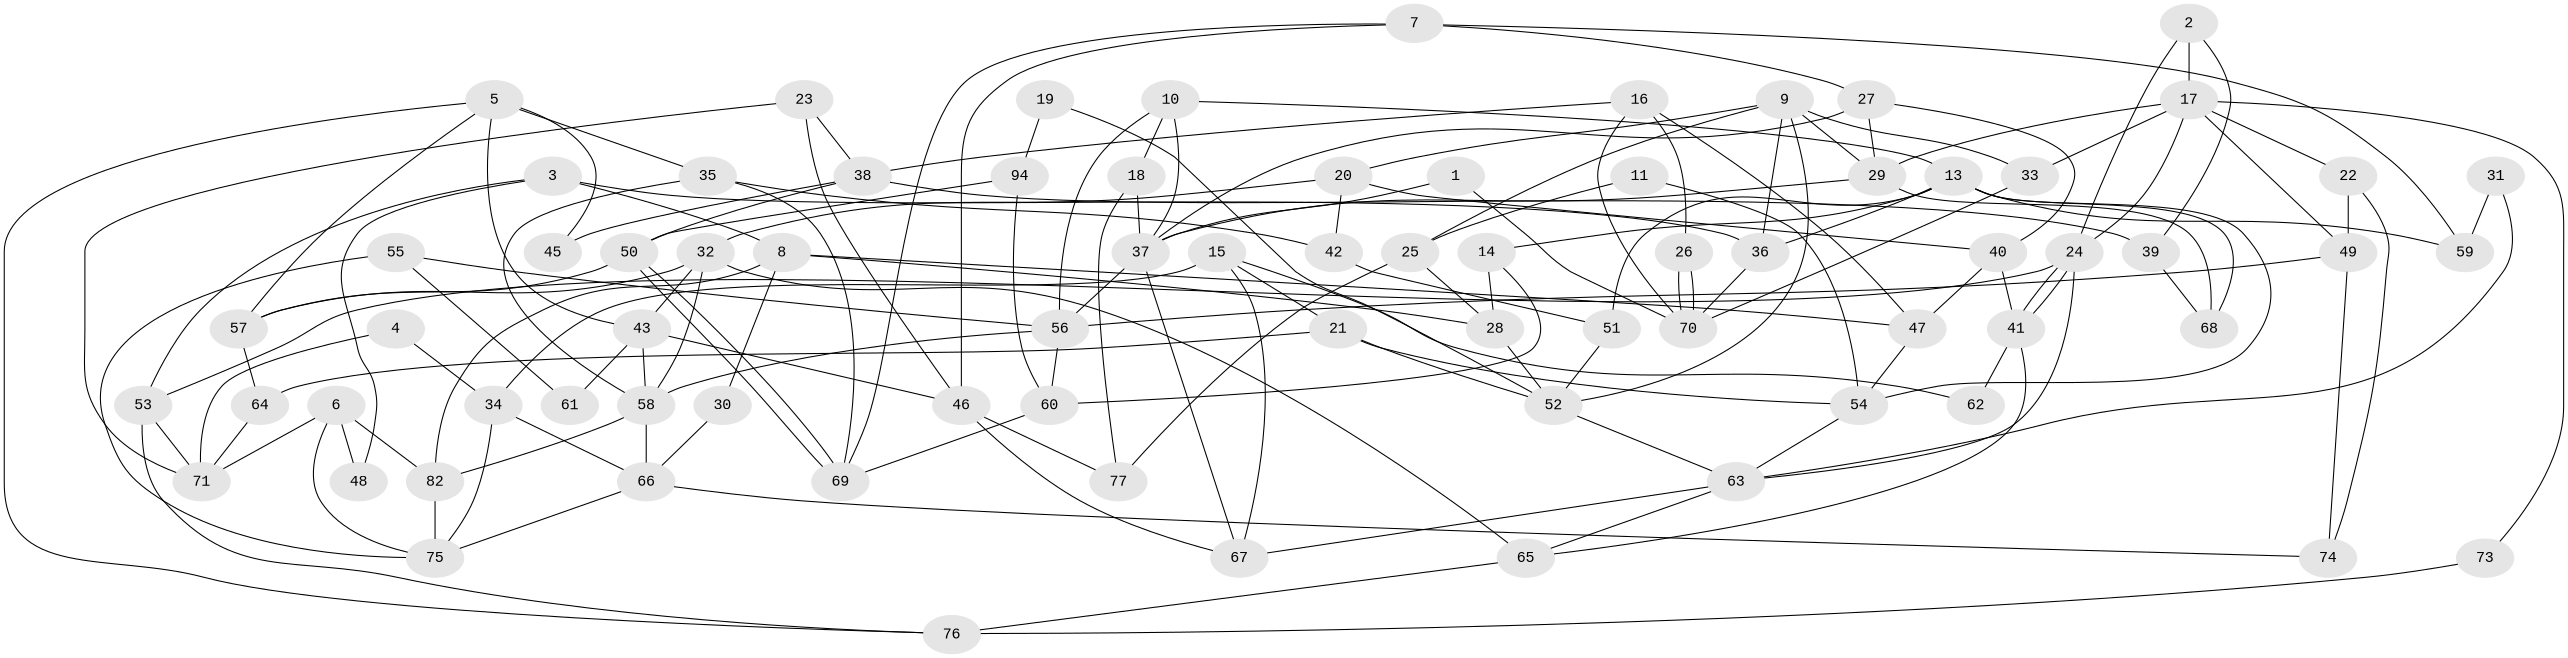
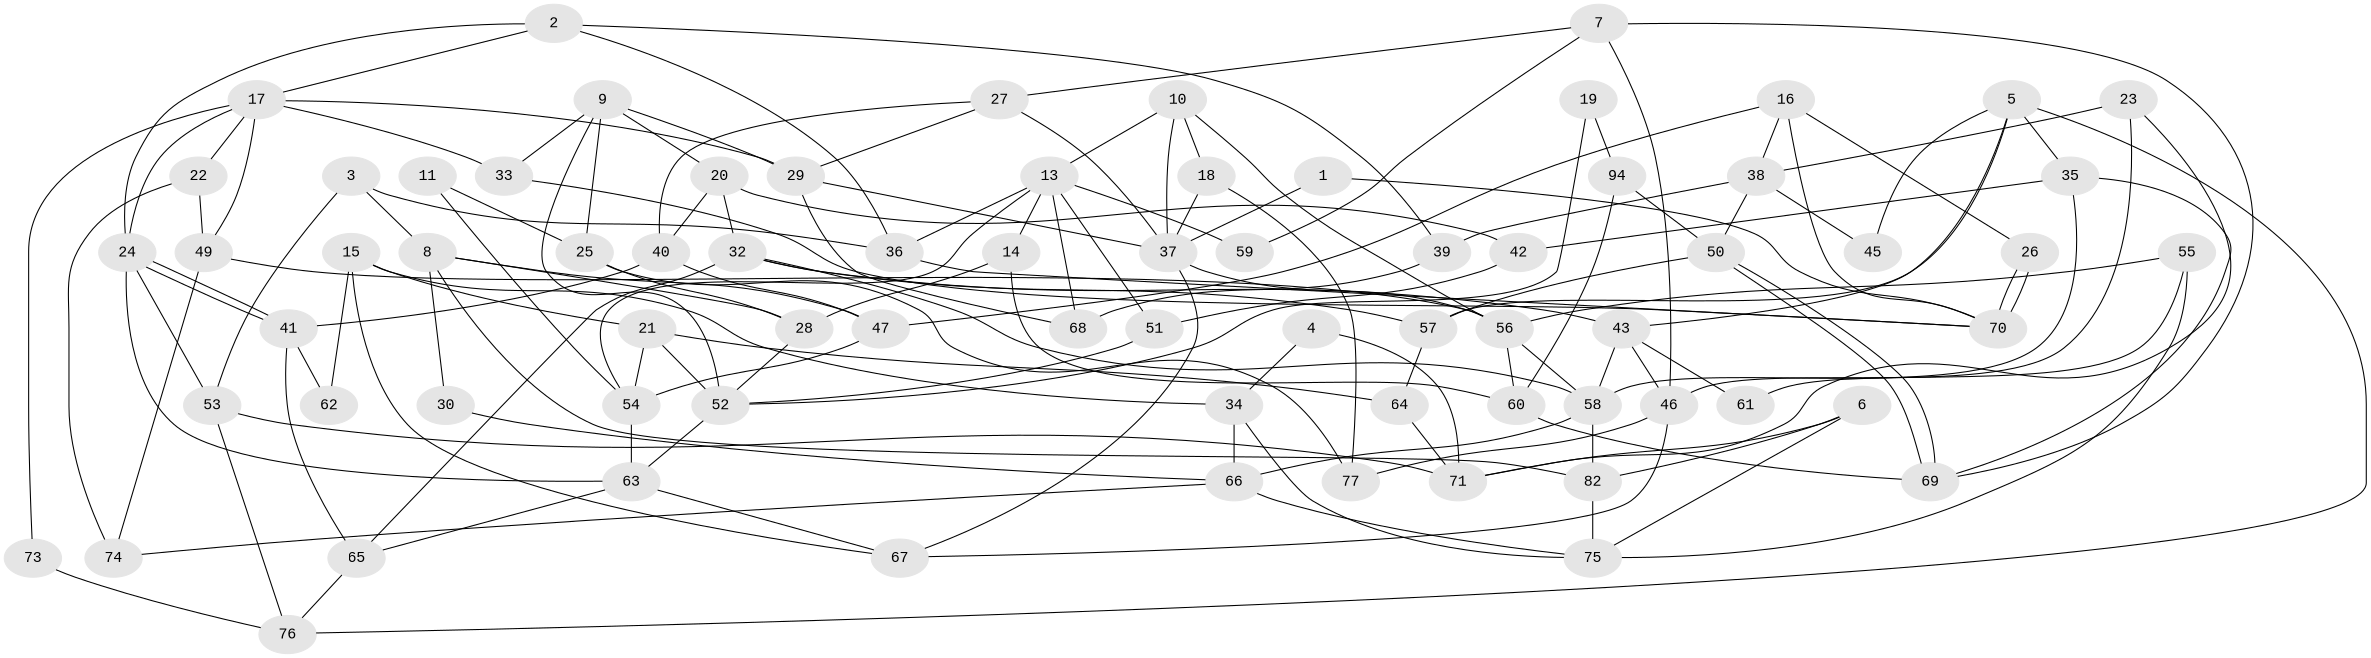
(1773, 176) -> (755, 103)
(2496, 176) -> none
(359, 482) -> none
